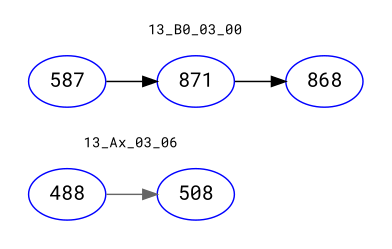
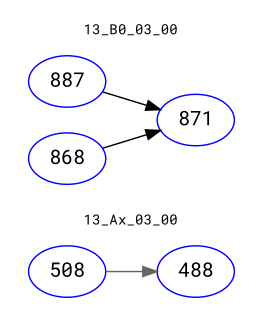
(67, 81) -> (67, 81)
(253, 81) -> (125, 141)
(131, 144) -> (131, 221)
(124, 194) -> (124, 272)
